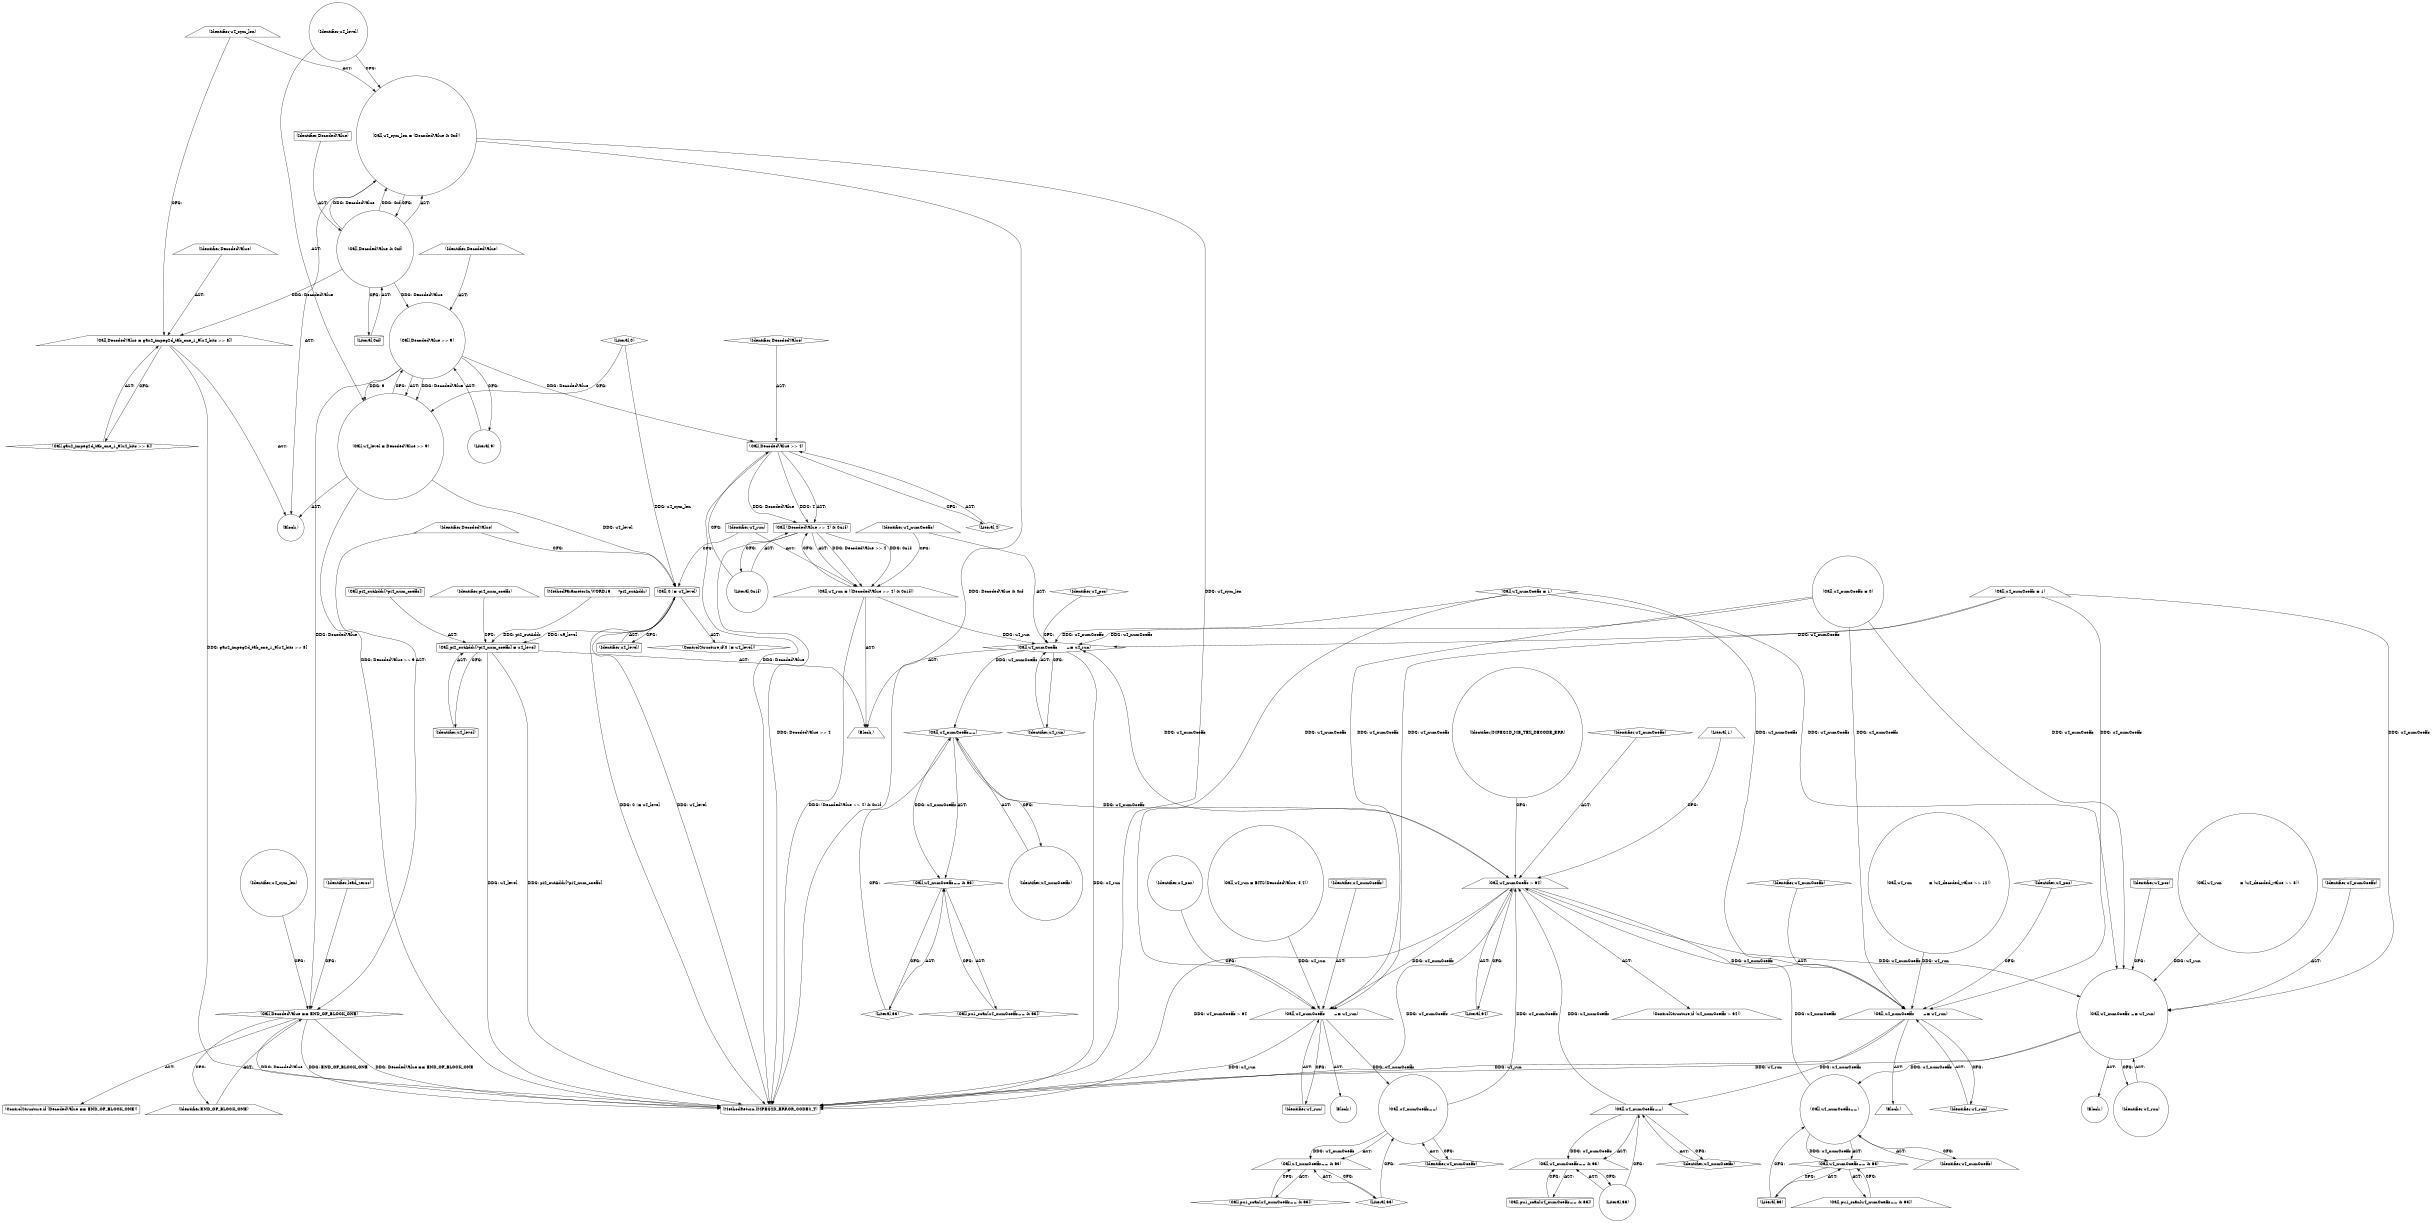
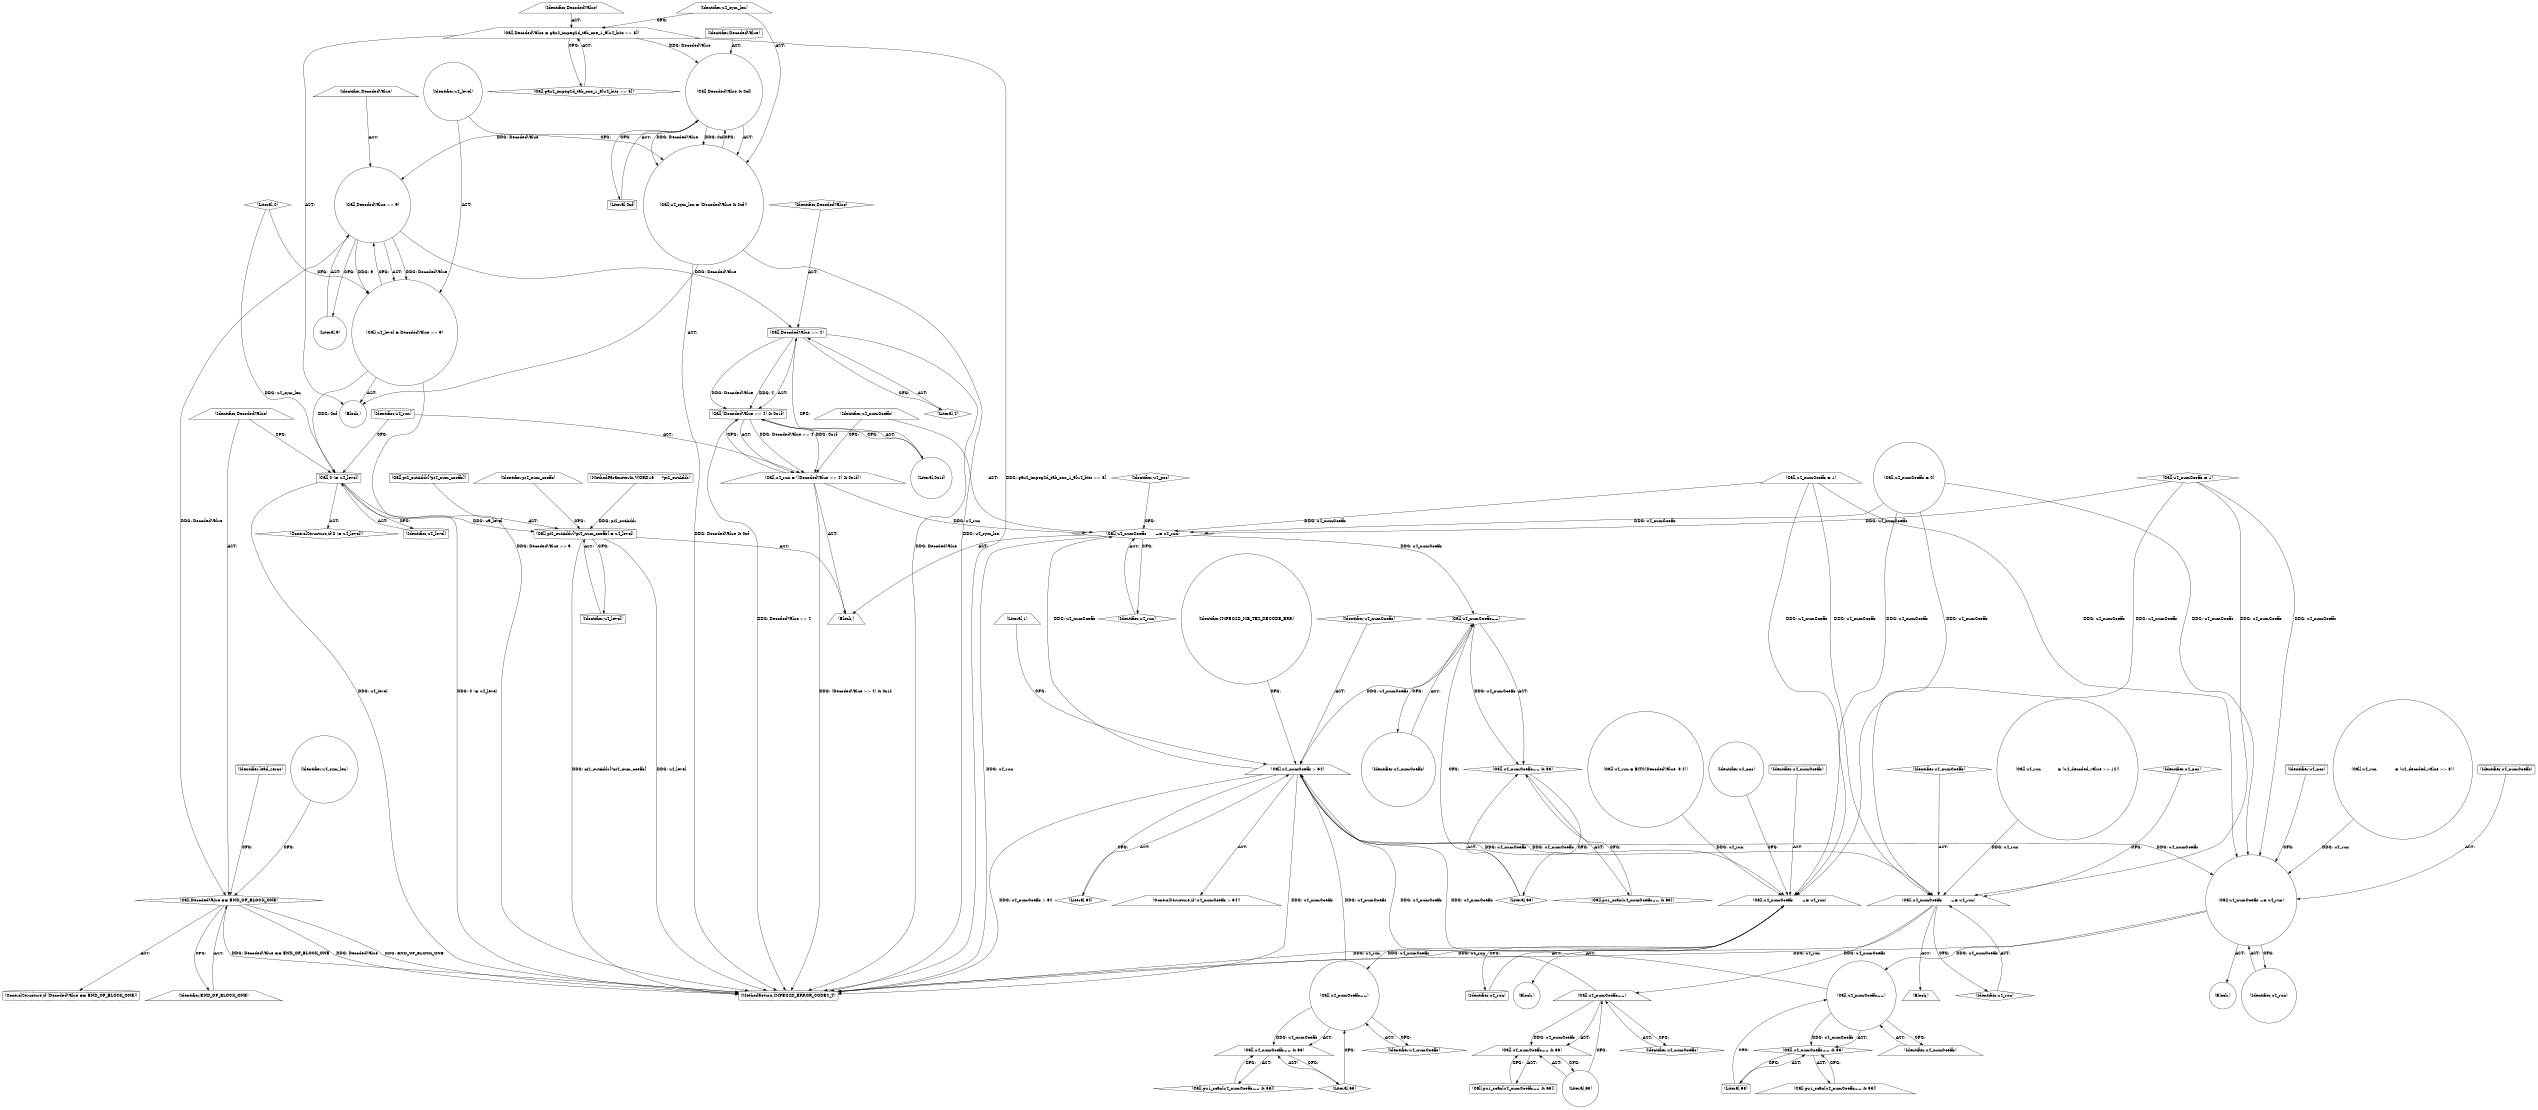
(264, 306) -> (667, 46)
(618, 528) -> (328, 414)
